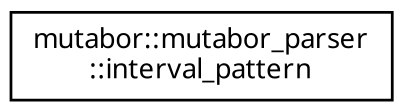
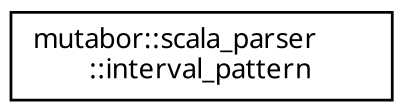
(202, 56) -> (202, 56)
